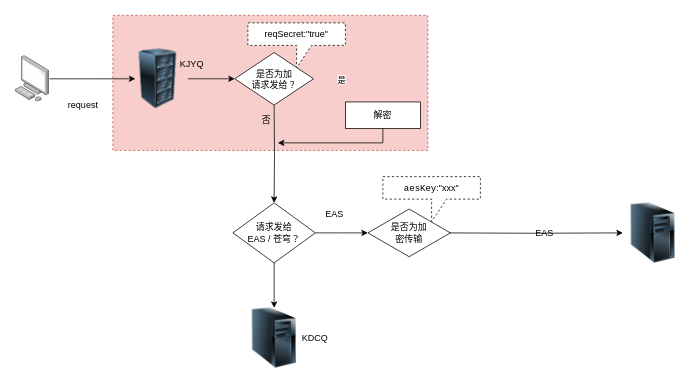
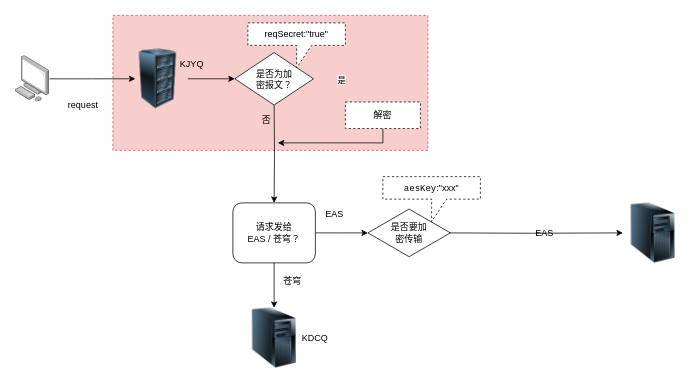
(275, 79) -> (275, 79)
(383, 115) -> (383, 115)
(274, 233) -> (274, 233)
(409, 233) -> (409, 233)
none -> (292, 282)
